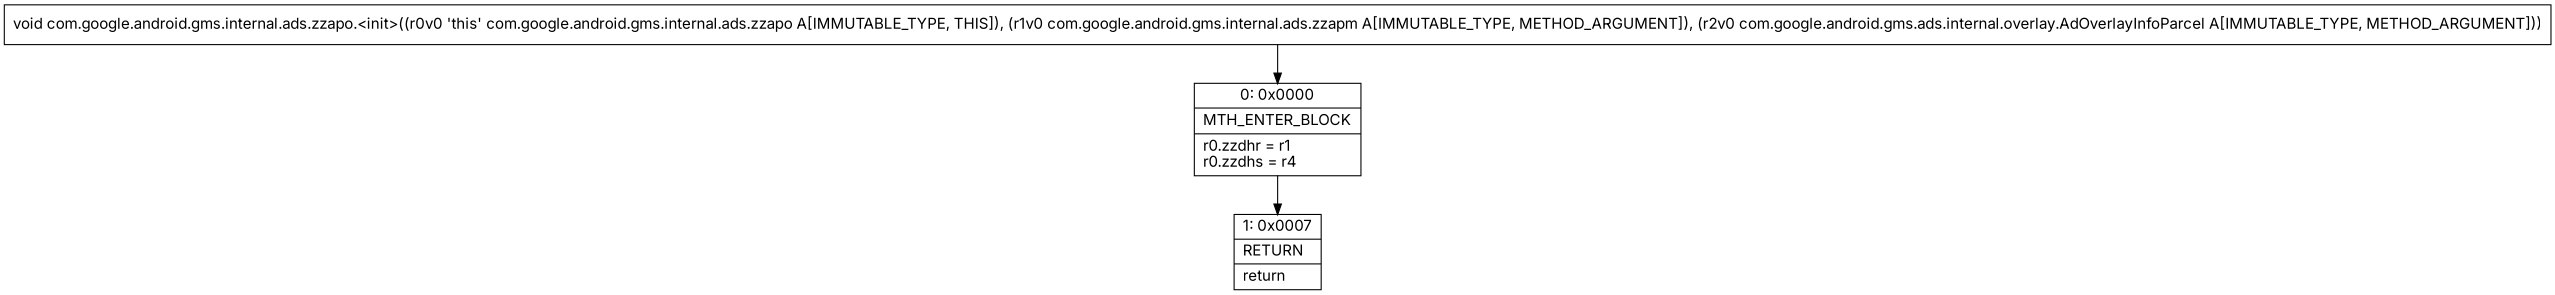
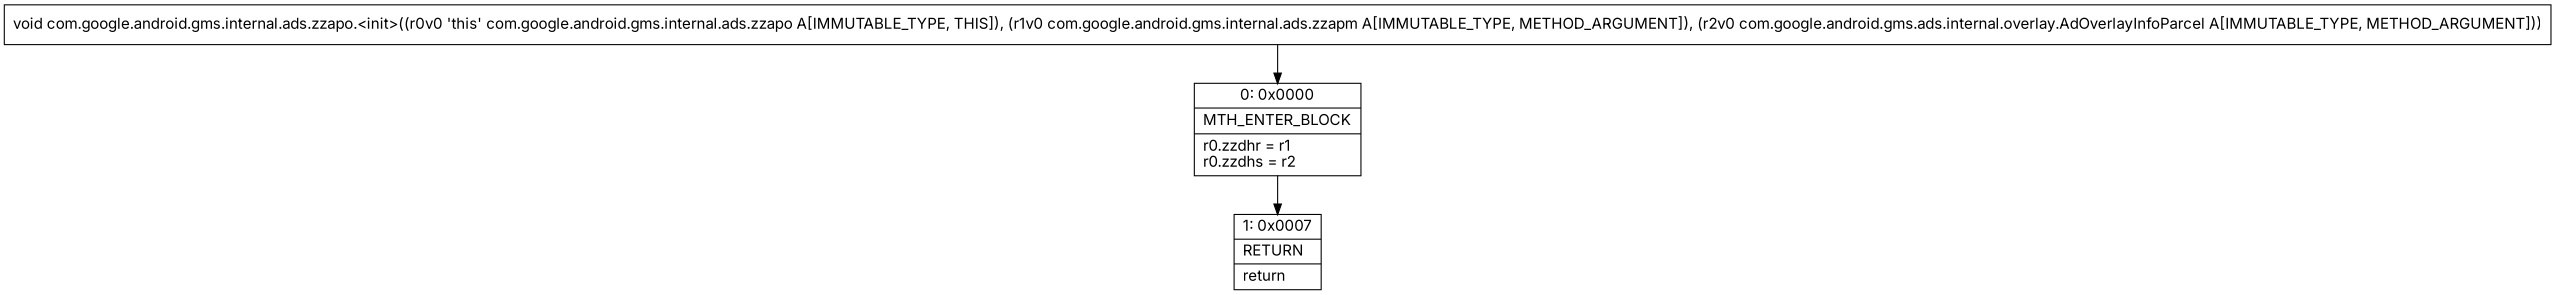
(1250, 162) -> (1250, 162)
